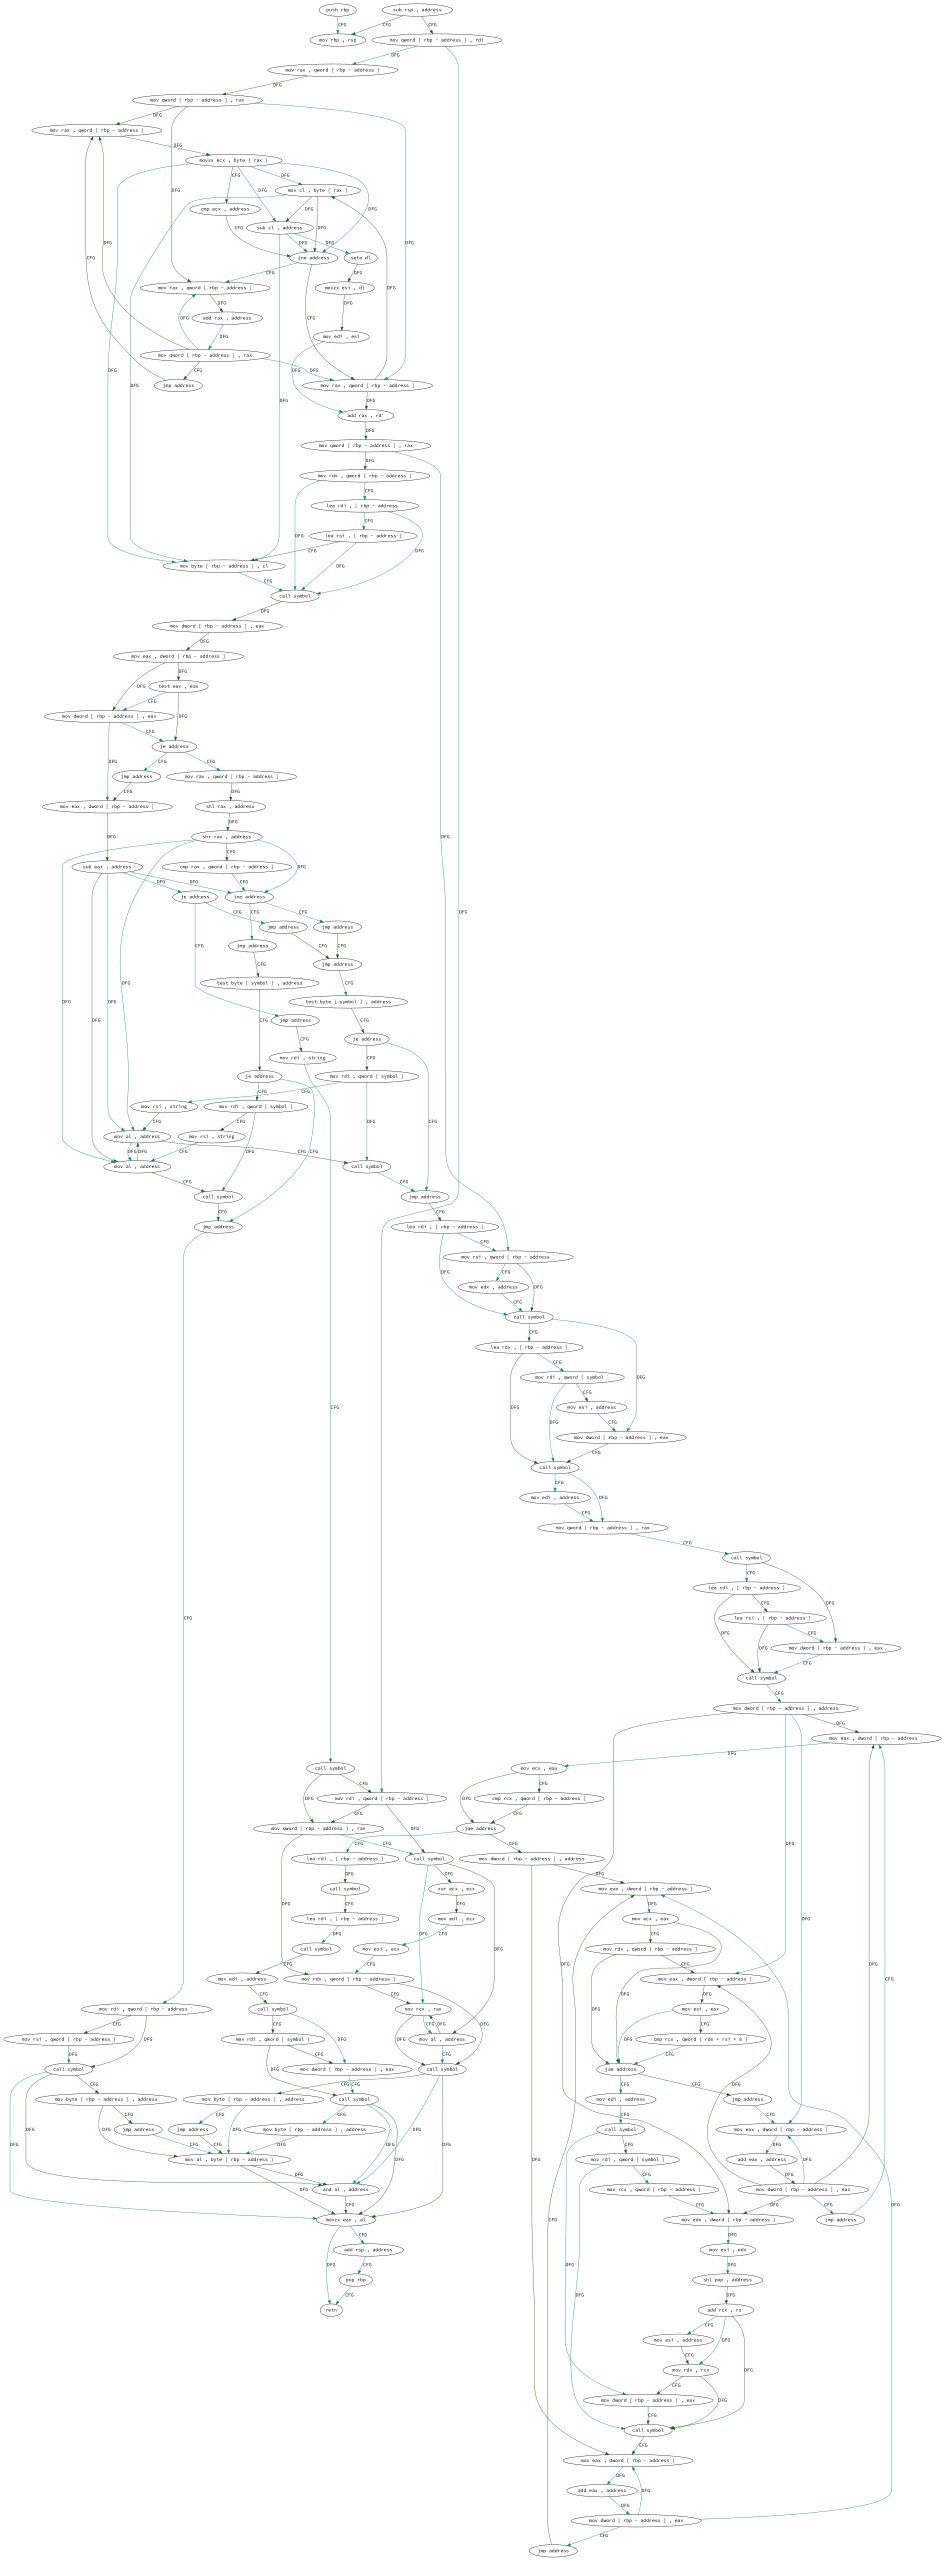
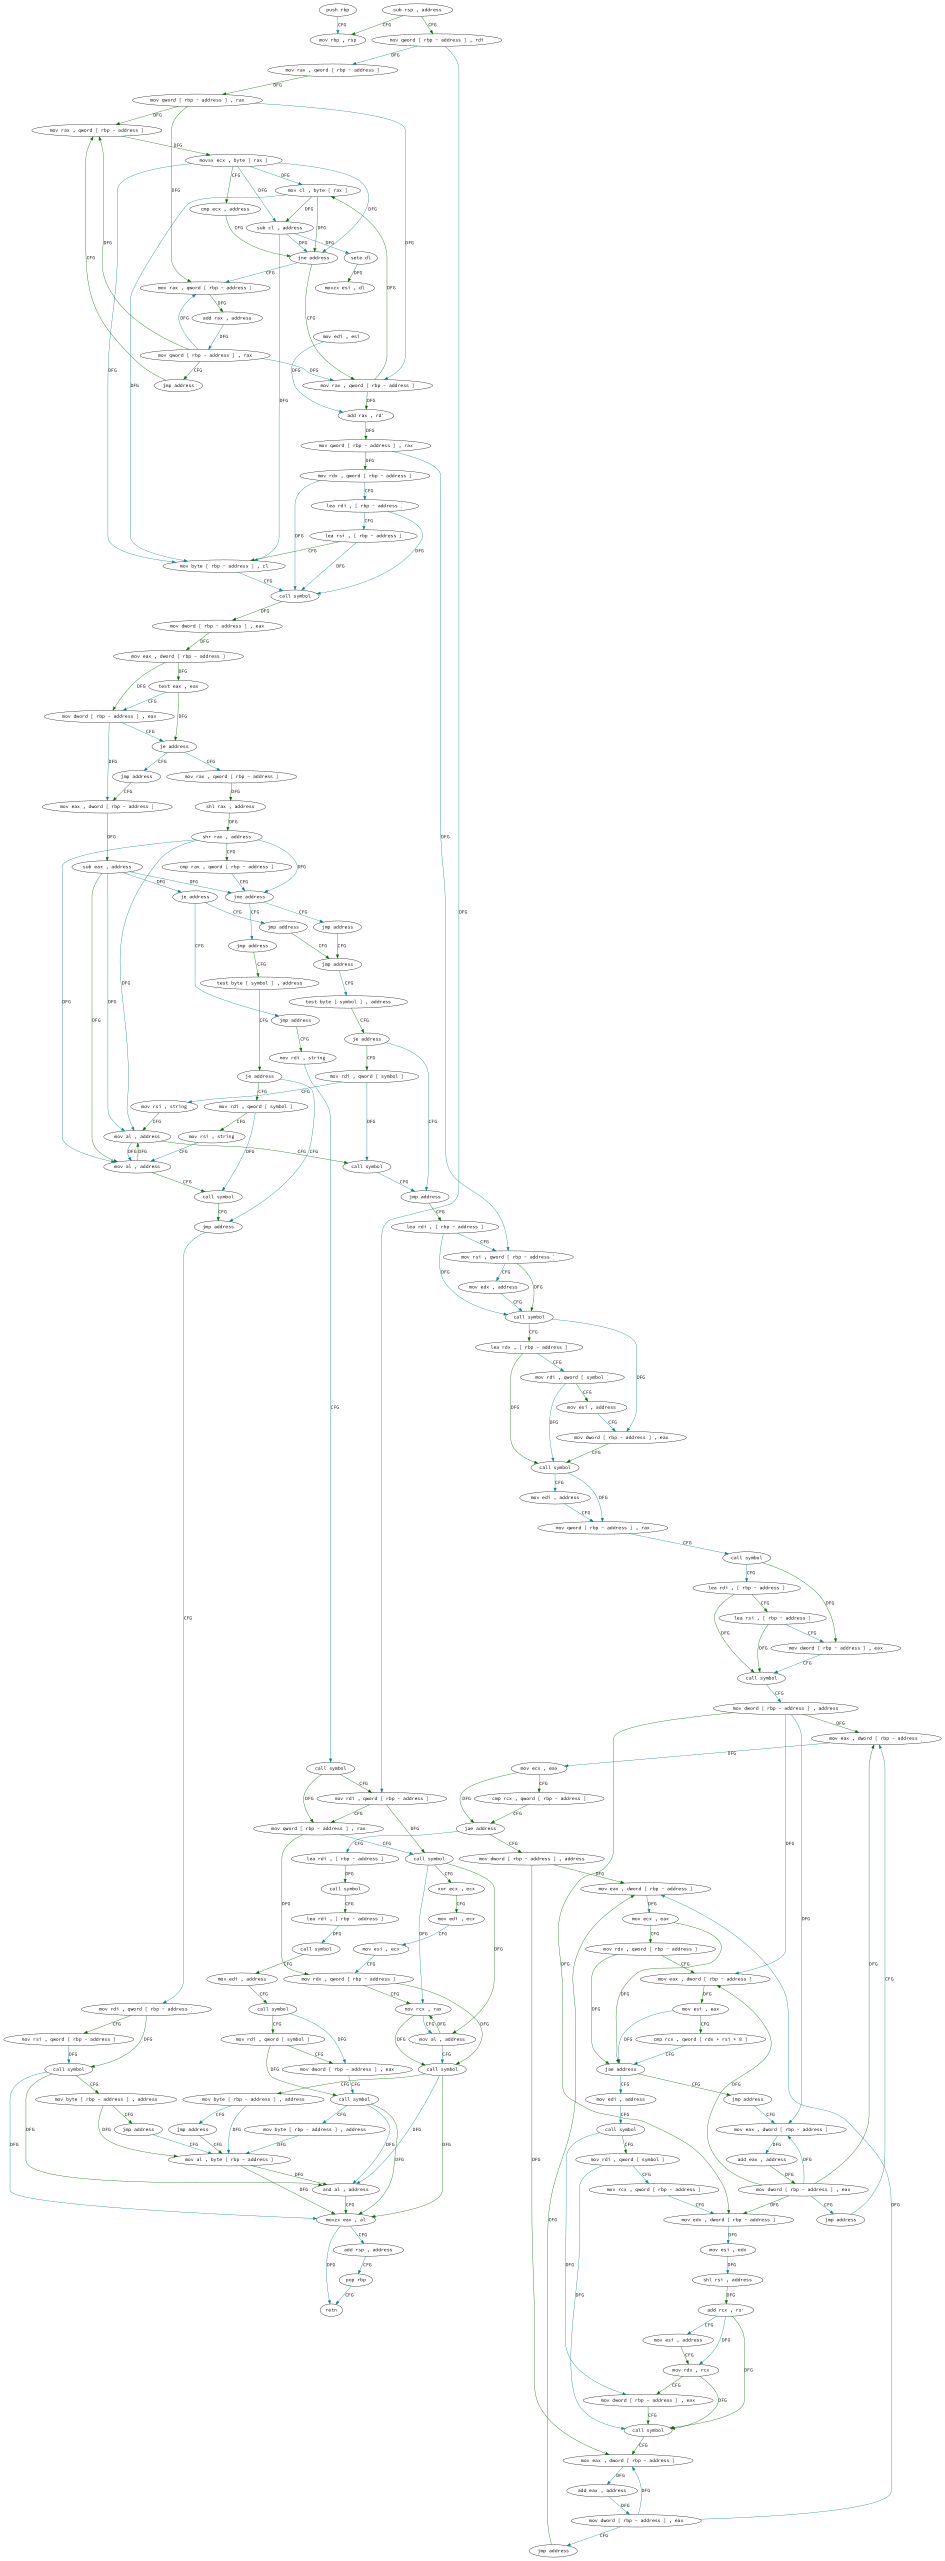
(343, 311) -> none
(728, 2280) -> (728, 2280)
